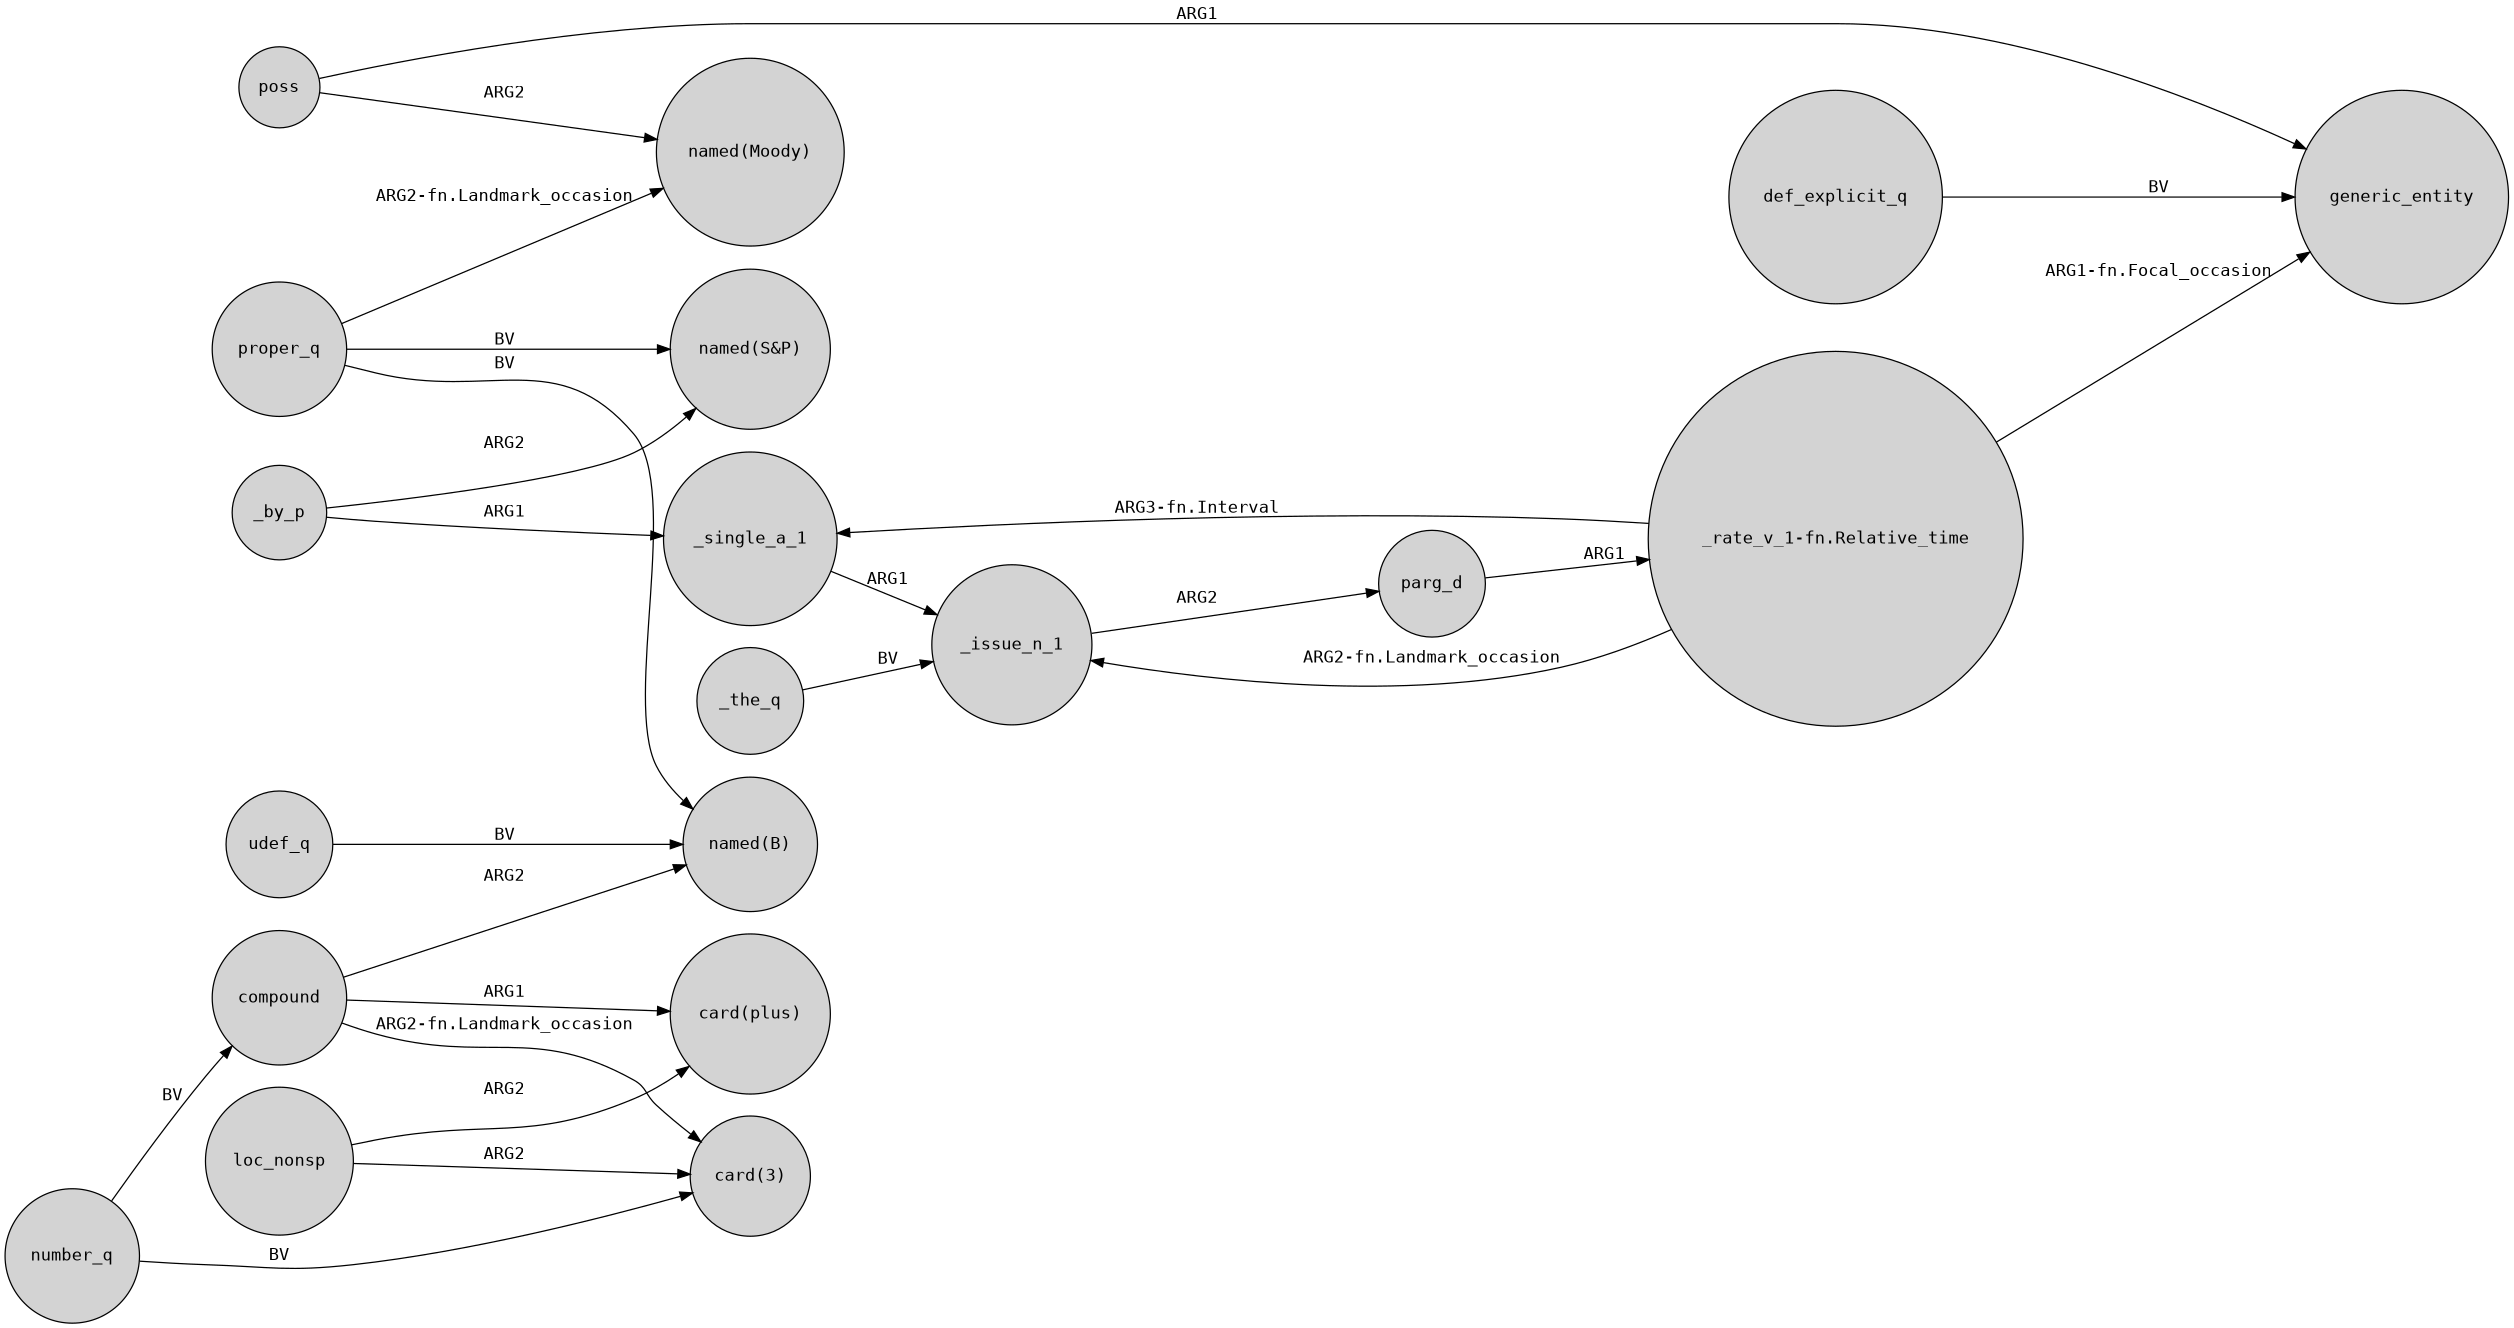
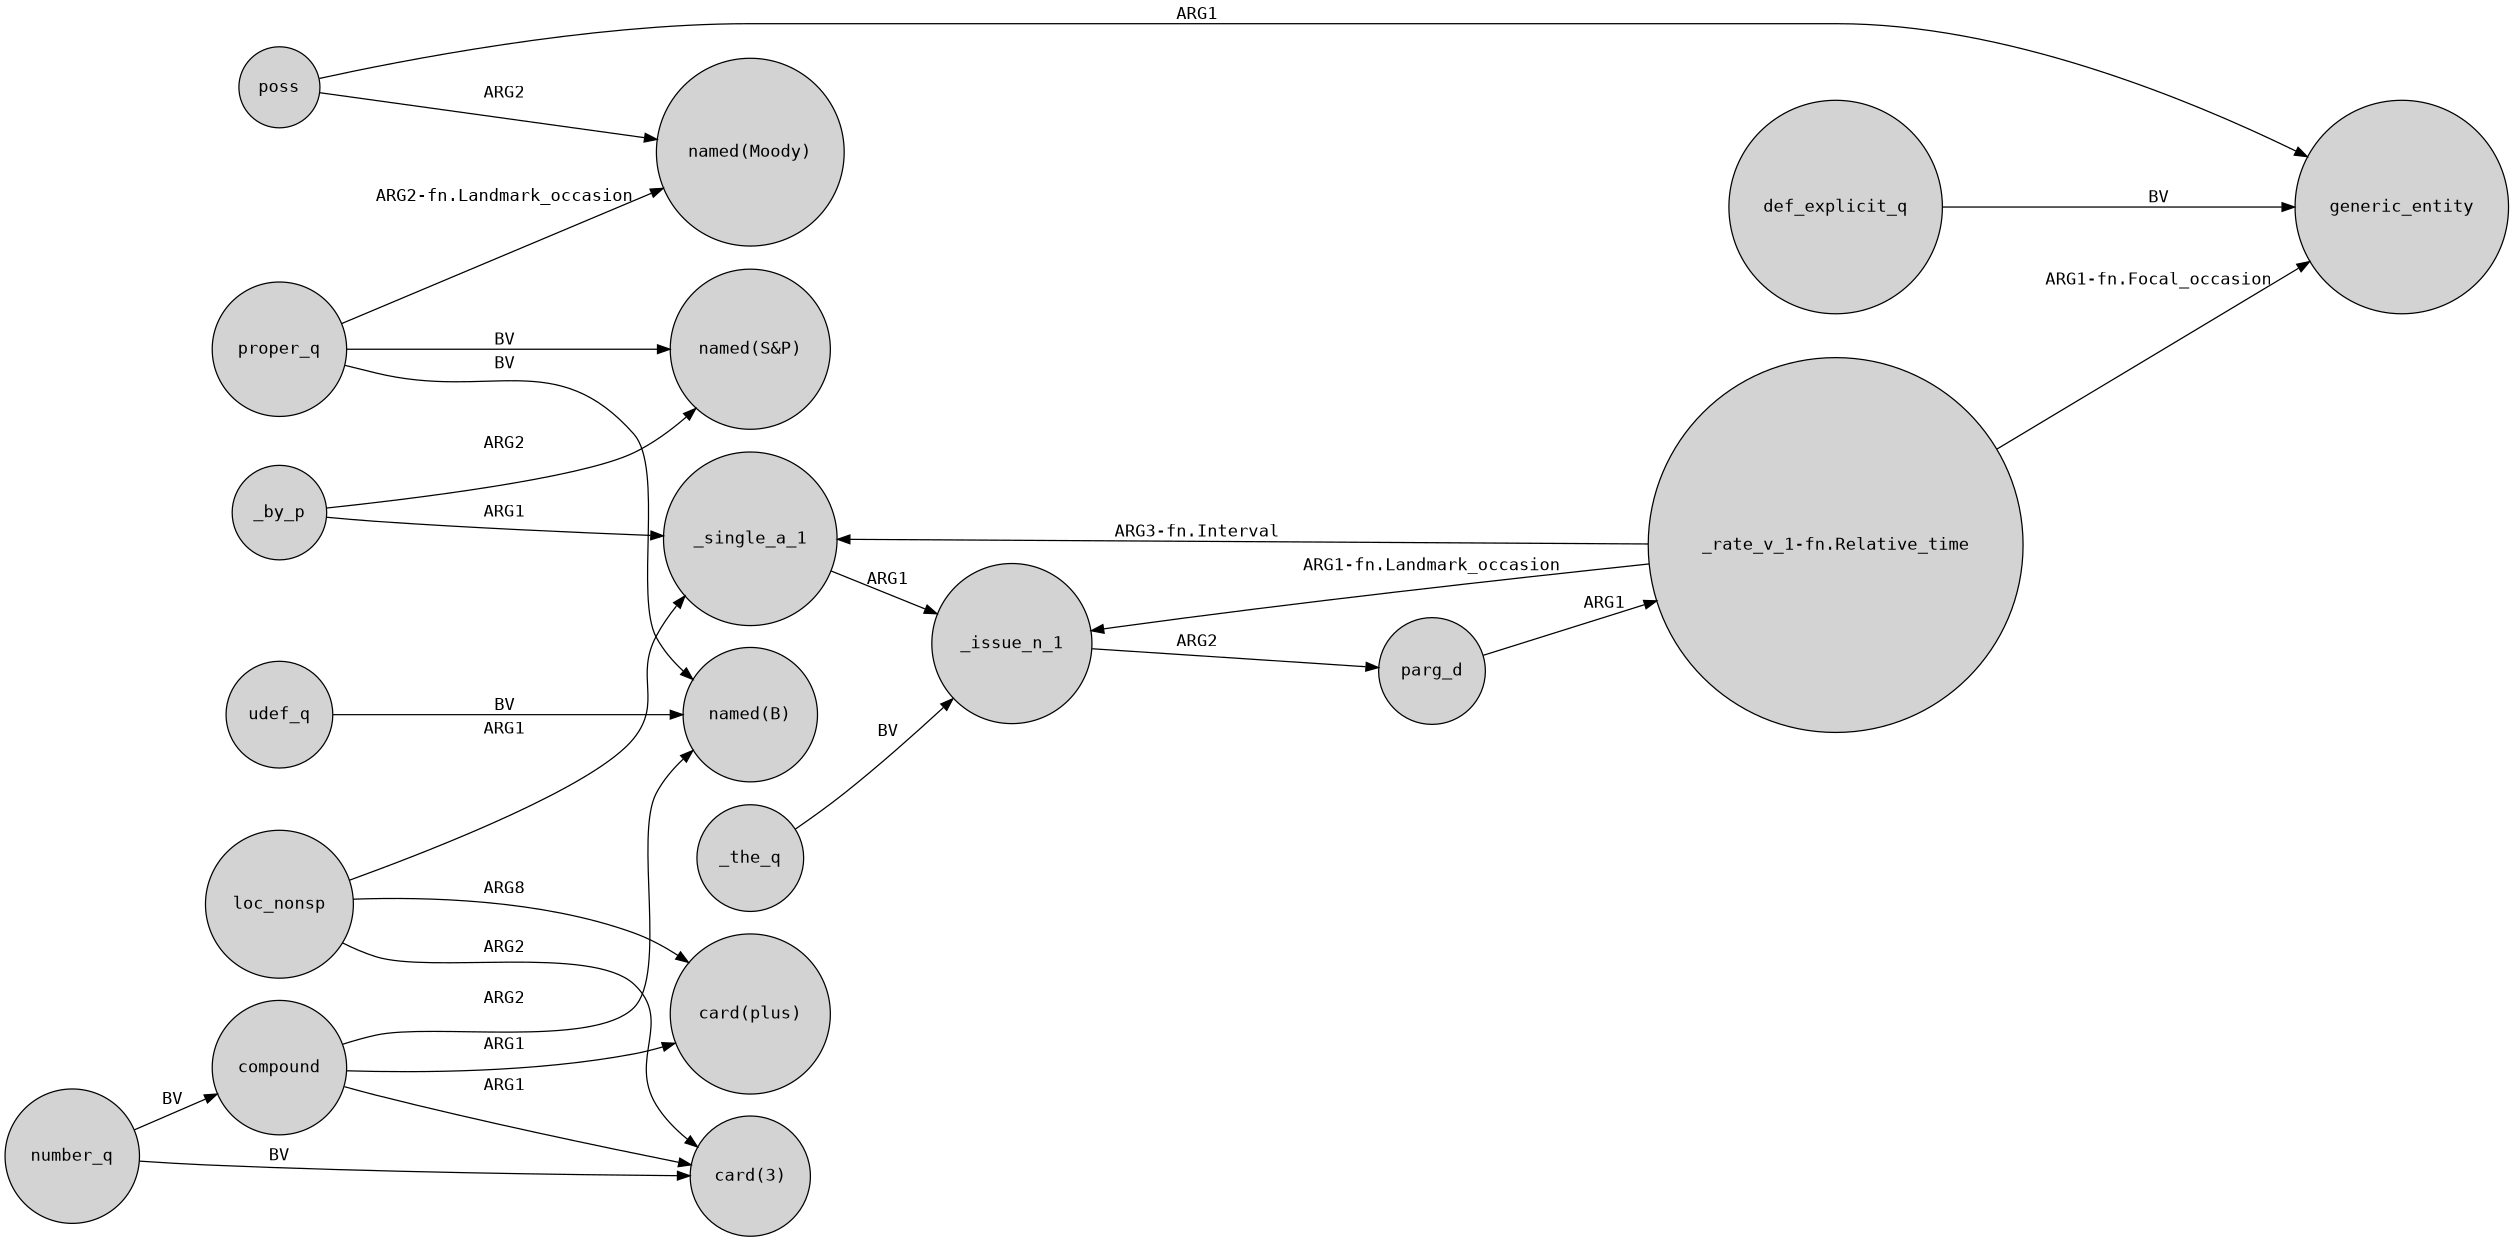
(1432, 658) -> (1432, 566)
none -> (562, 789)
(505, 1025) -> (505, 1086)
(505, 1089) -> (505, 889)
